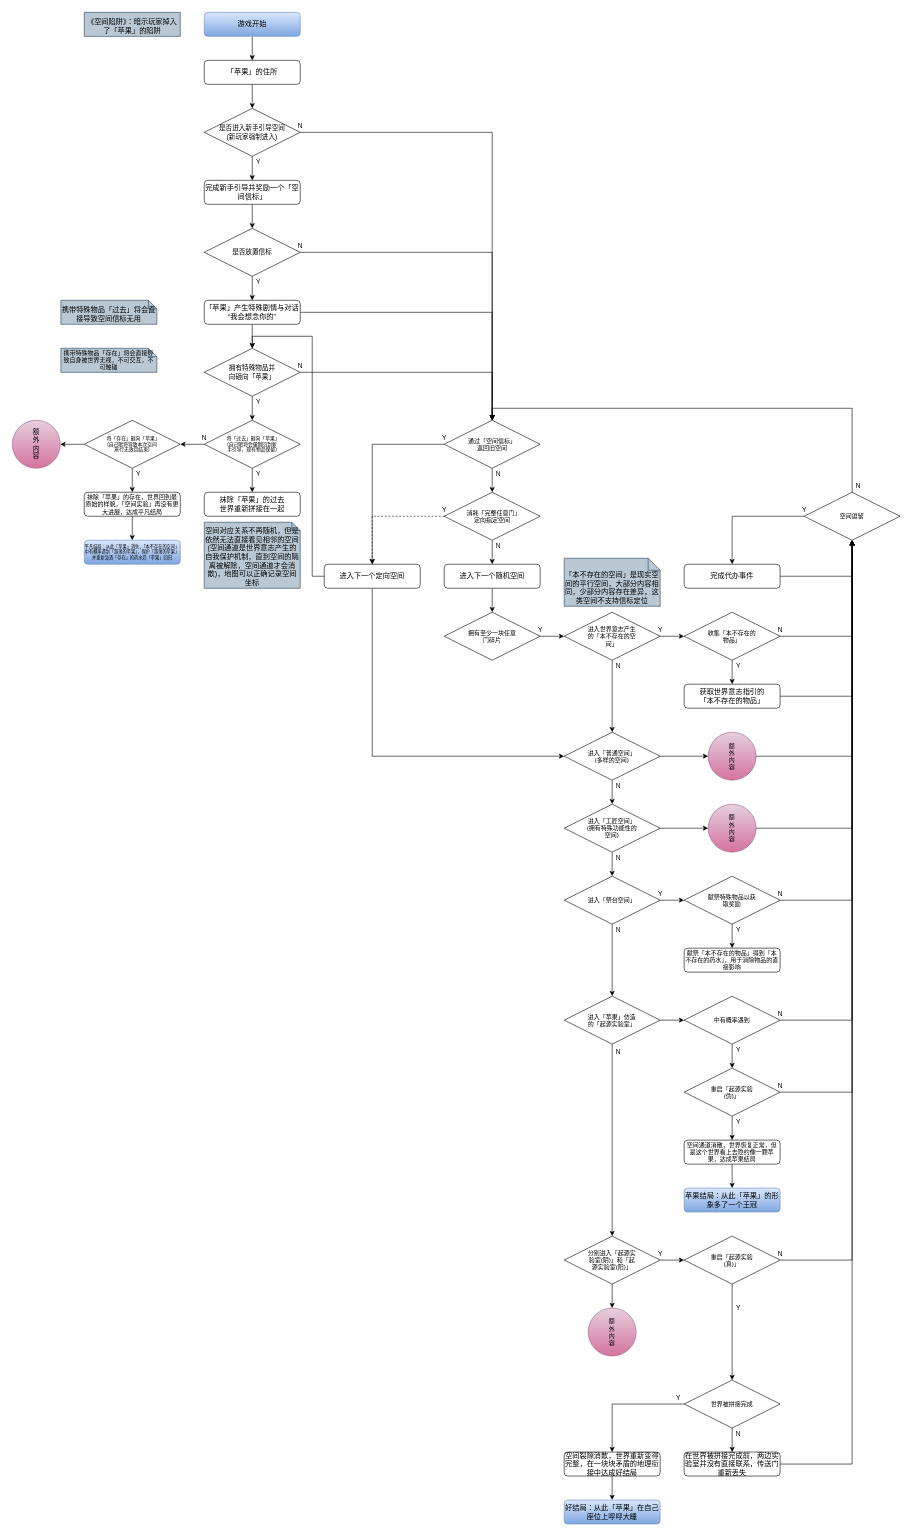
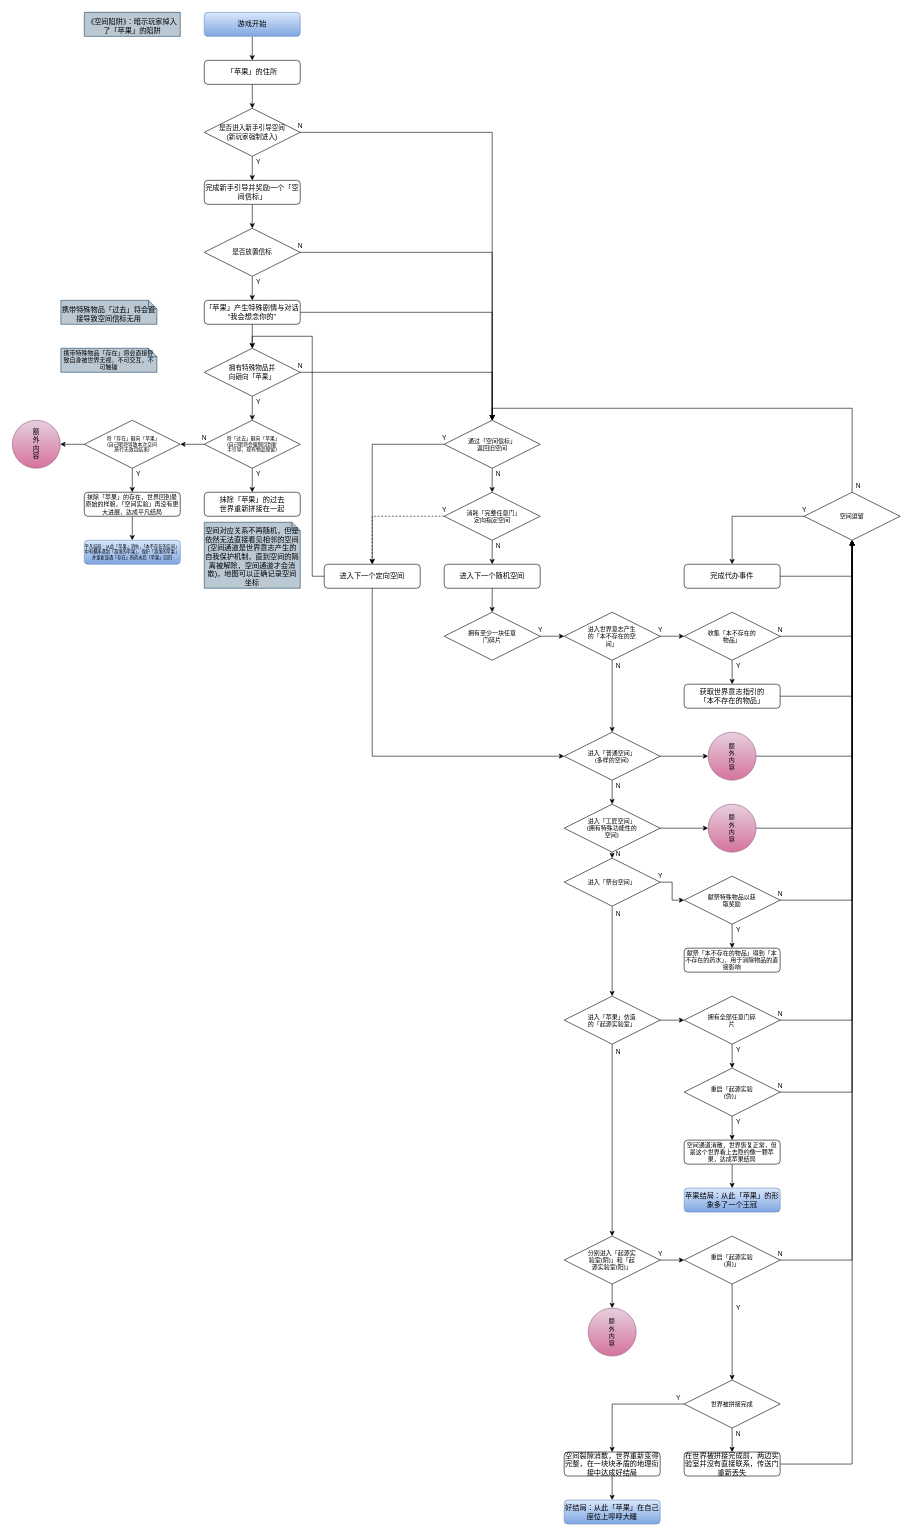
(612, 582) -> none
(612, 900) -> (612, 882)
(732, 1020) -> (732, 1020)
